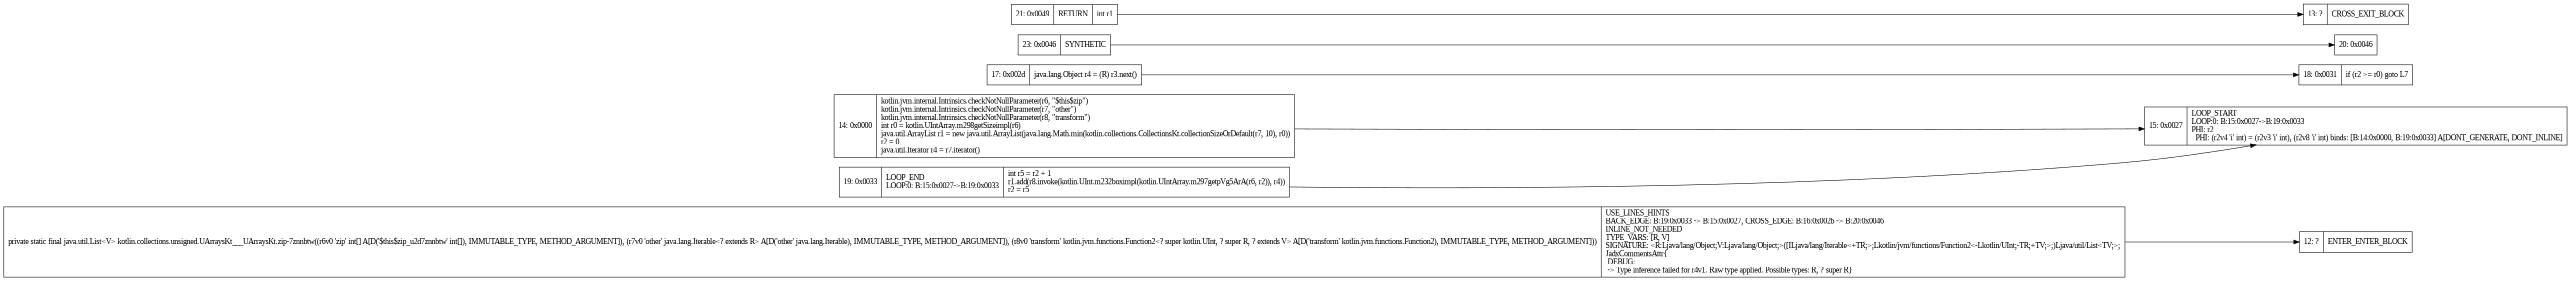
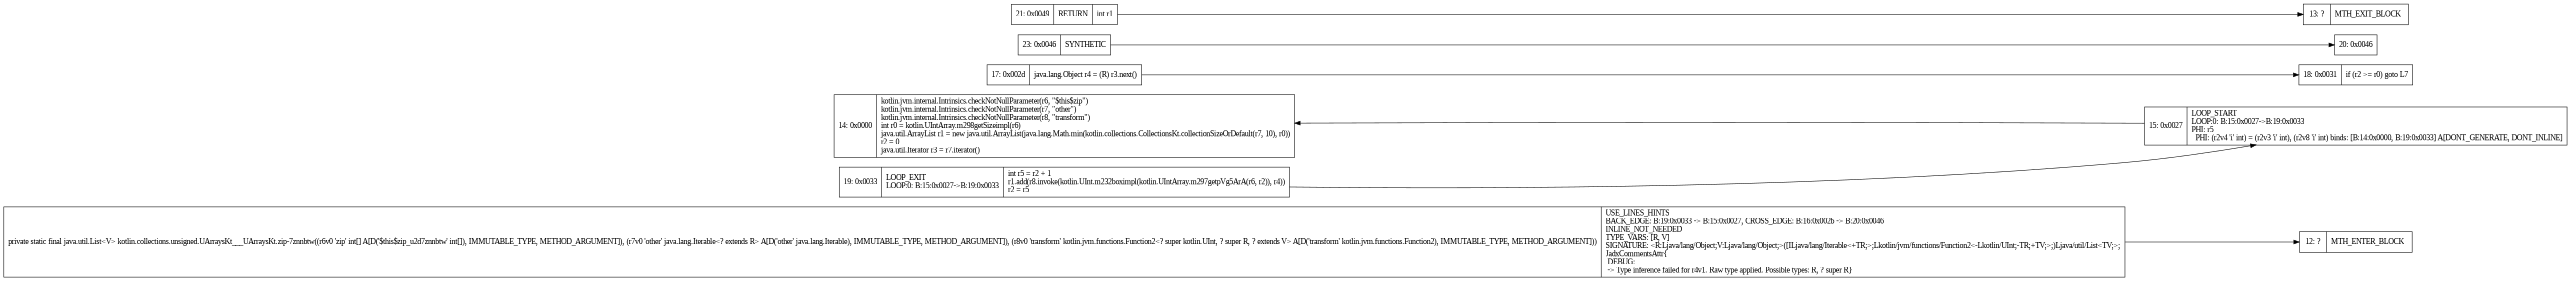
(2368, 14) -> (2368, 14)
(1717, 130) -> (1722, 122)
(2204, 130) -> (2204, 130)
(930, 150) -> (930, 150)
(905, 178) -> (906, 178)
(2368, 242) -> (2368, 242)
